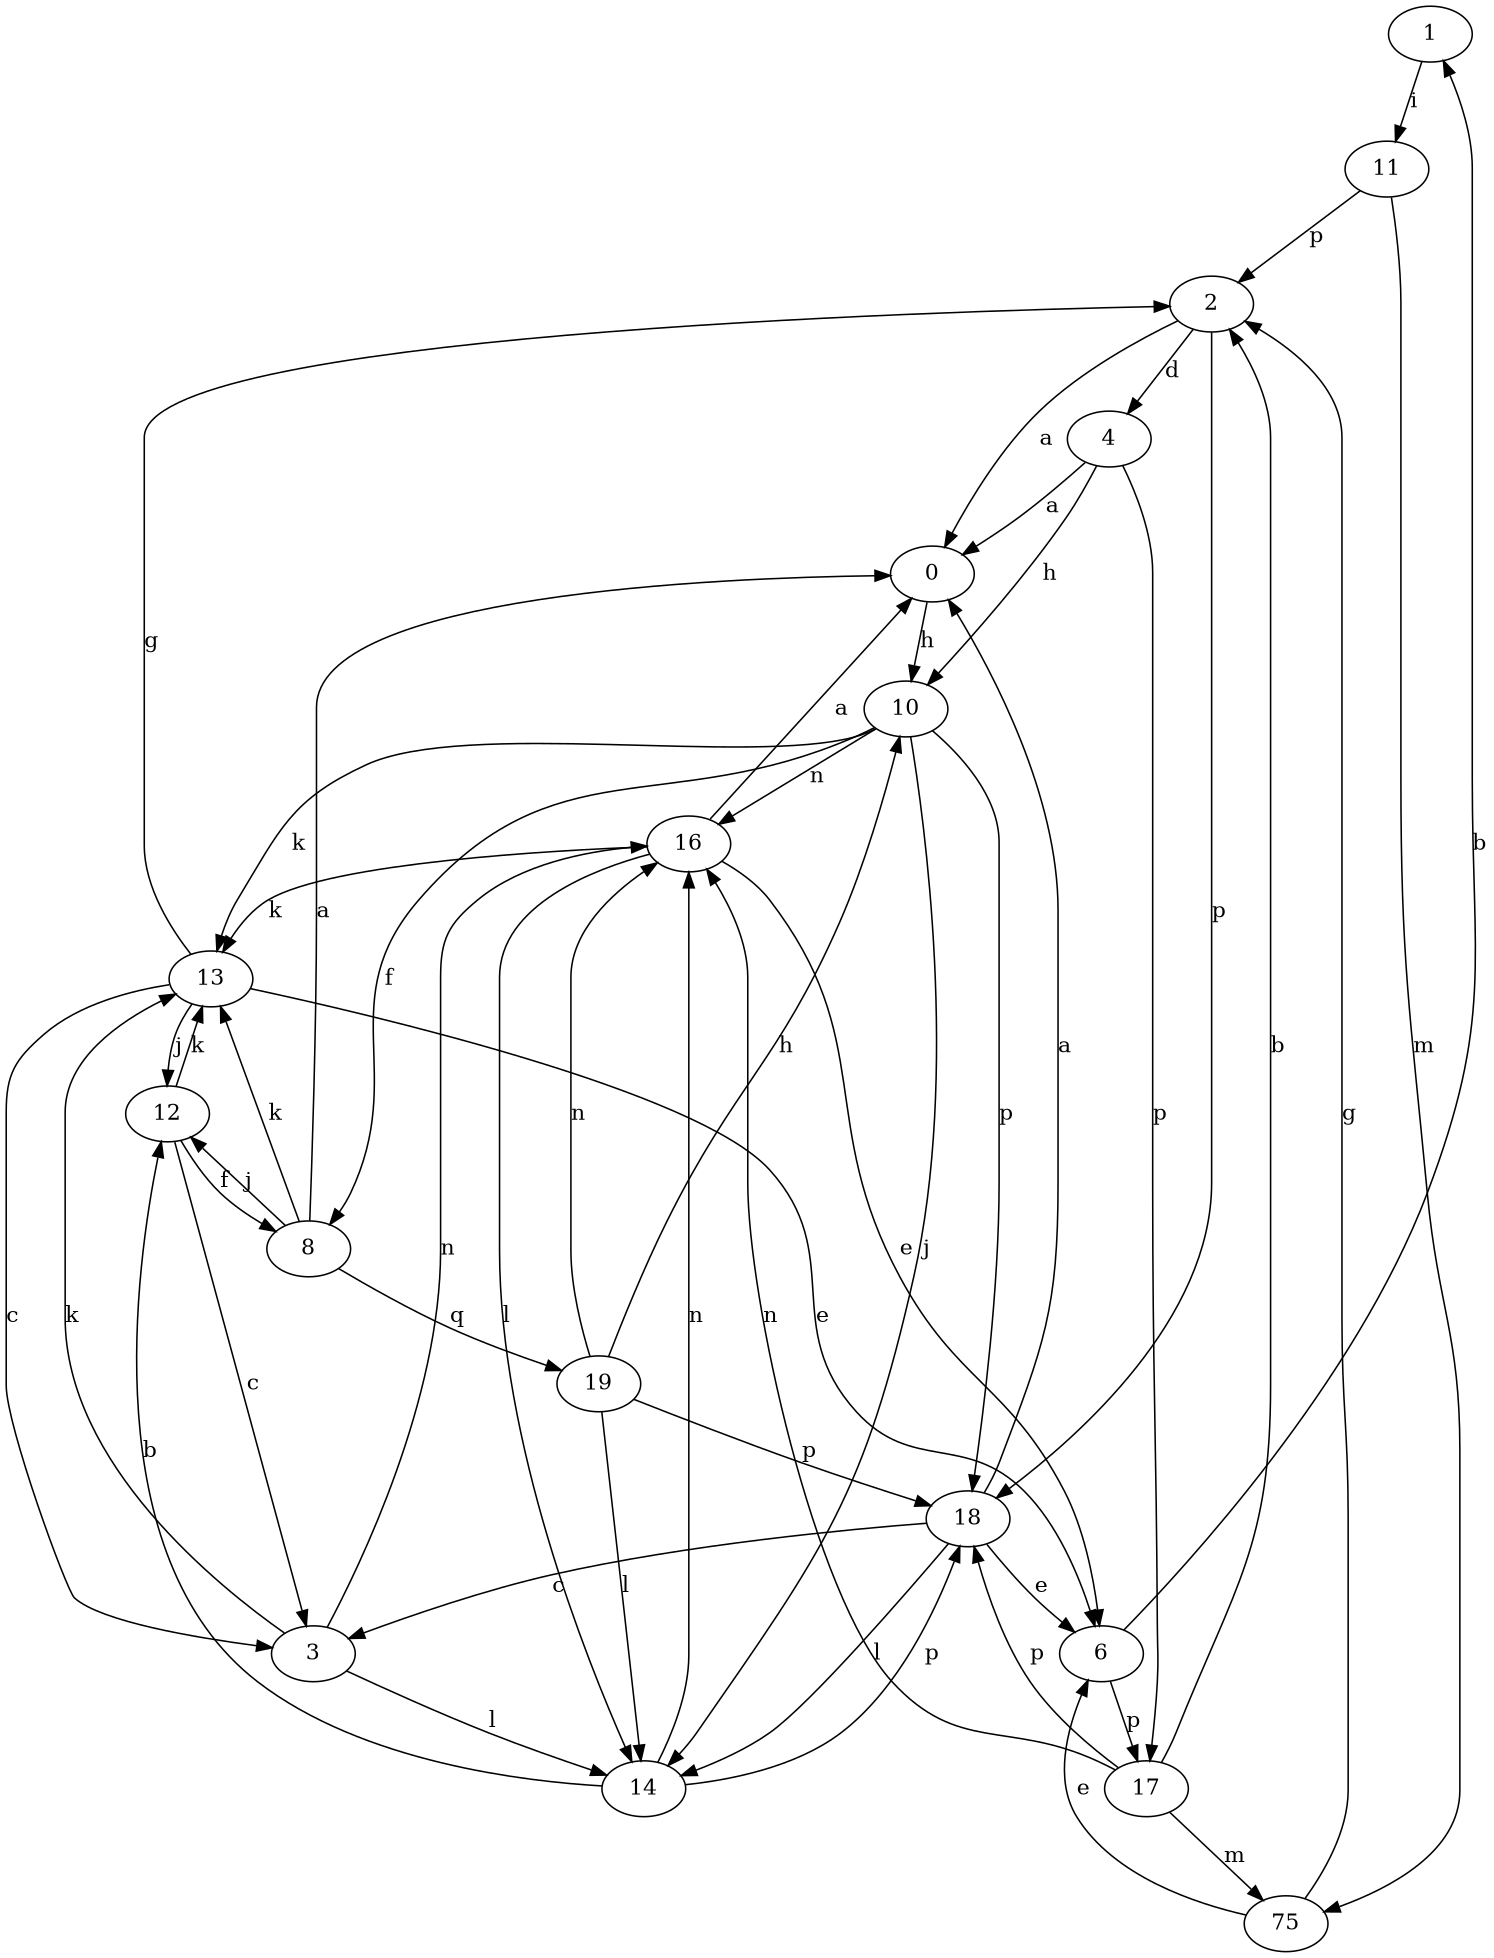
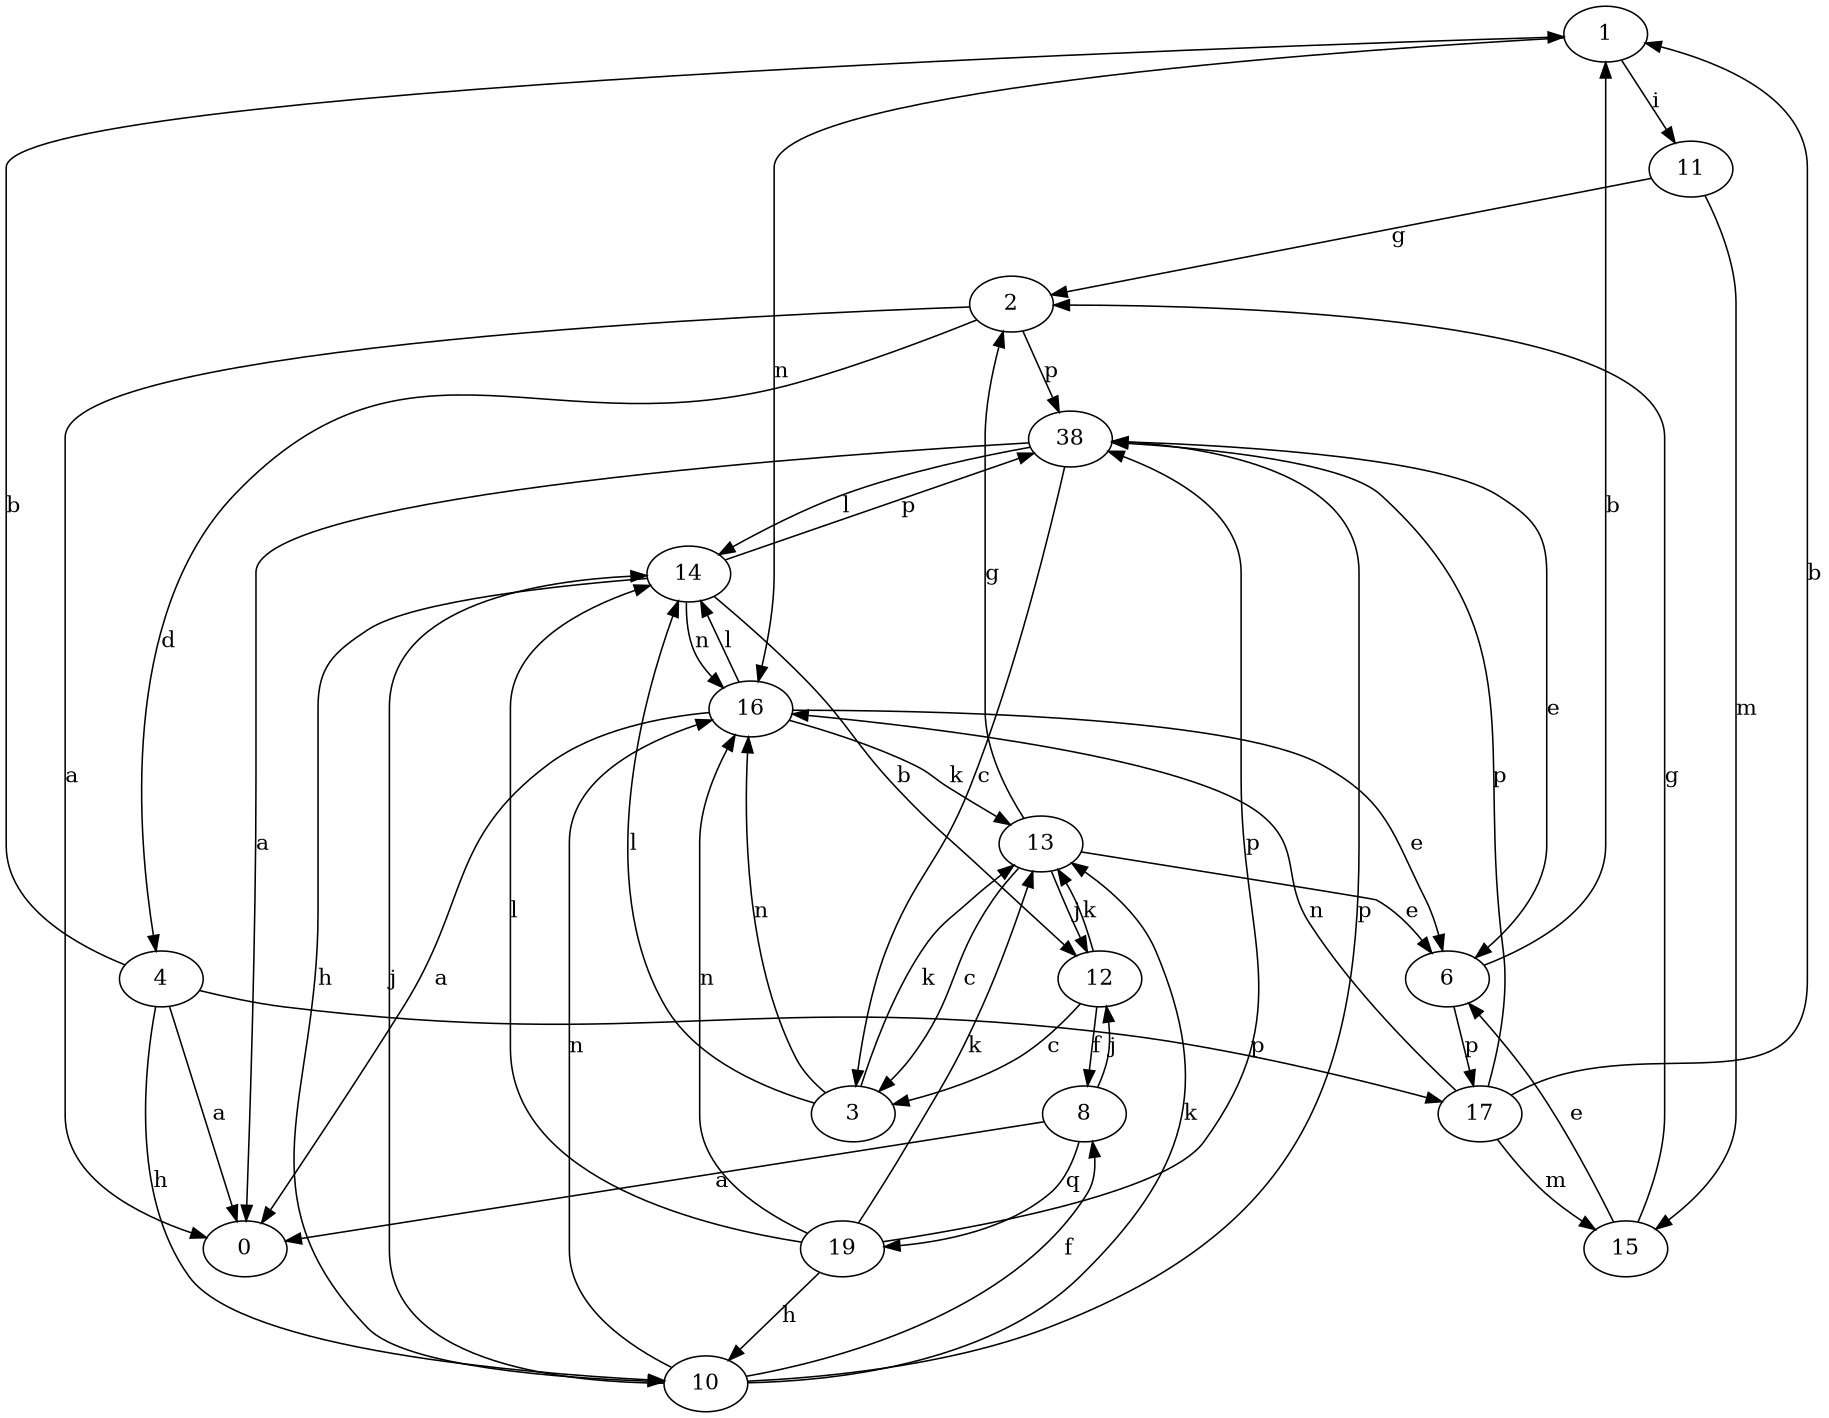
none -> (345, 101)
none -> (913, 107)
(1317, 237) -> (1399, 237)
(921, 634) -> (315, 981)
(1271, 1059) -> (1807, 647)
(263, 1122) -> (956, 1061)
(968, 1519) -> (1070, 439)
(1286, 1924) -> (1626, 1249)
